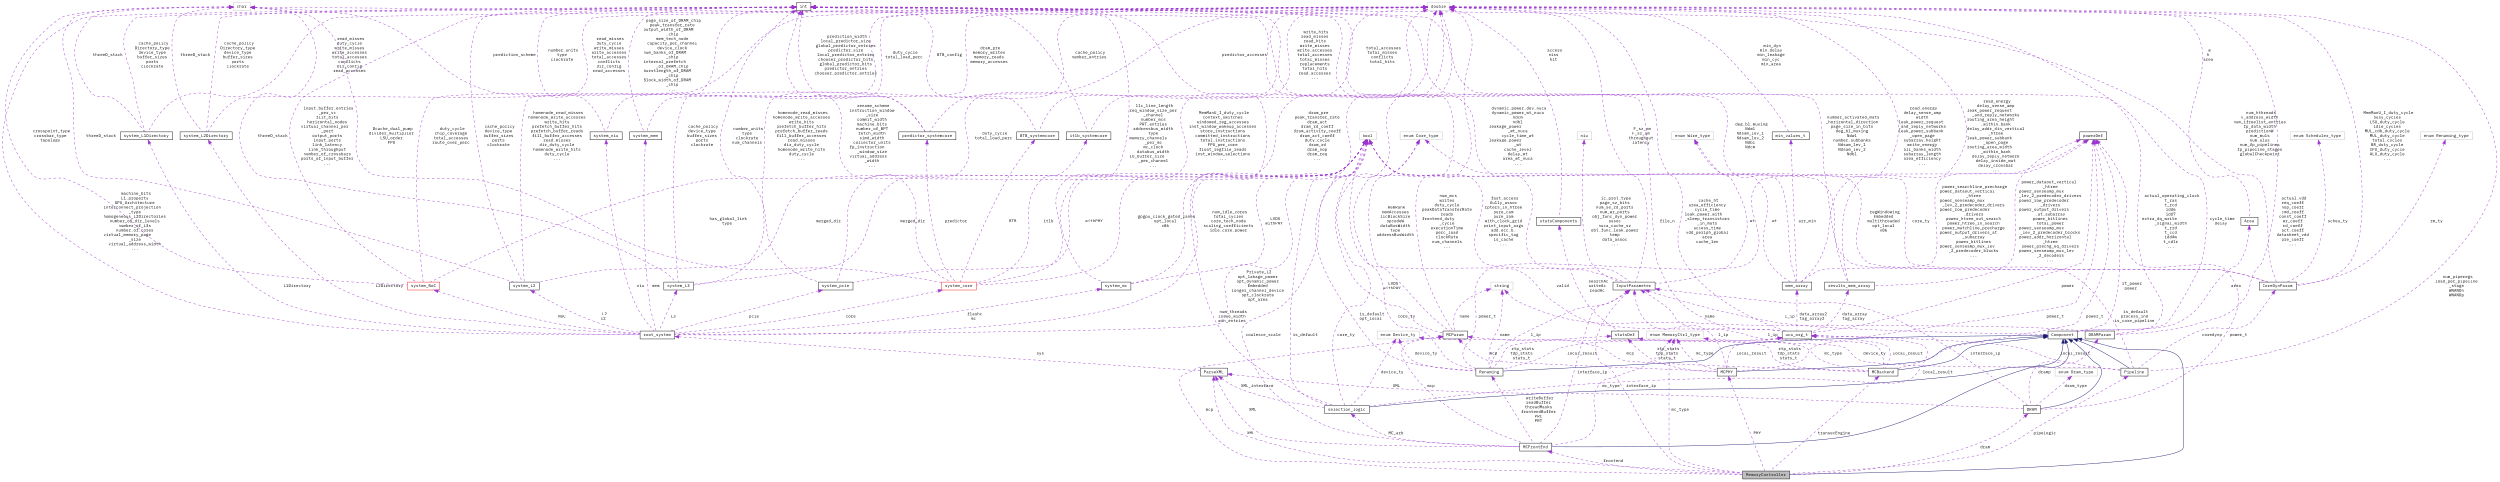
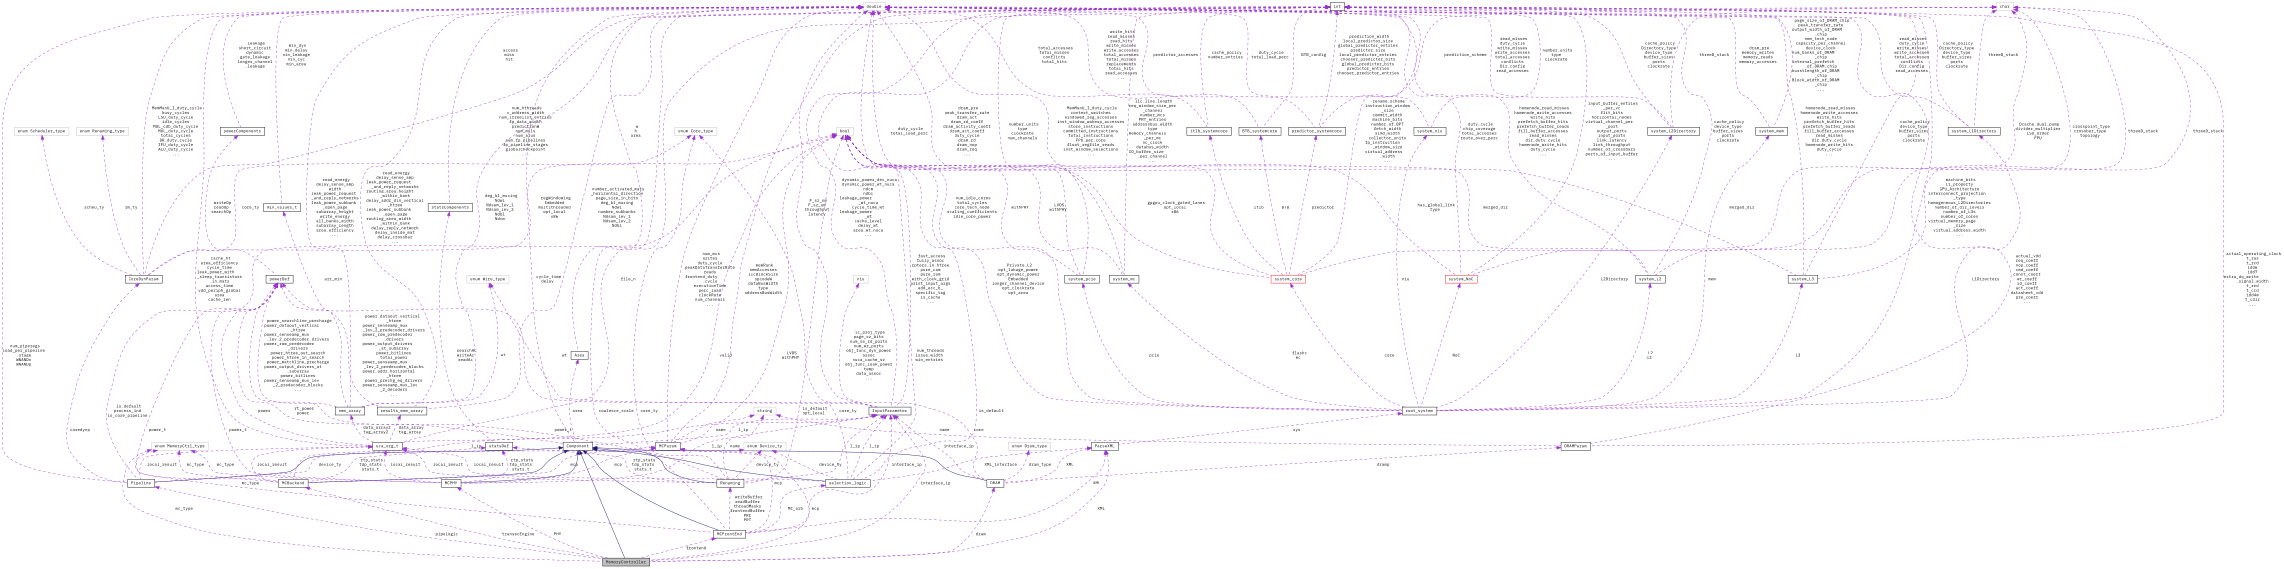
none -> (242, 131)
(2238, 335) -> (978, 430)
none -> (864, 447)
